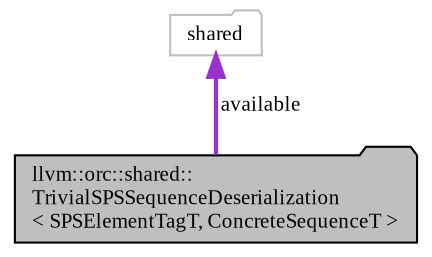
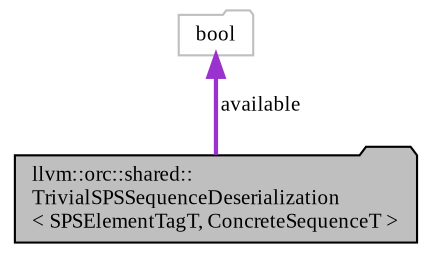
(216, 35) -> (216, 35)
